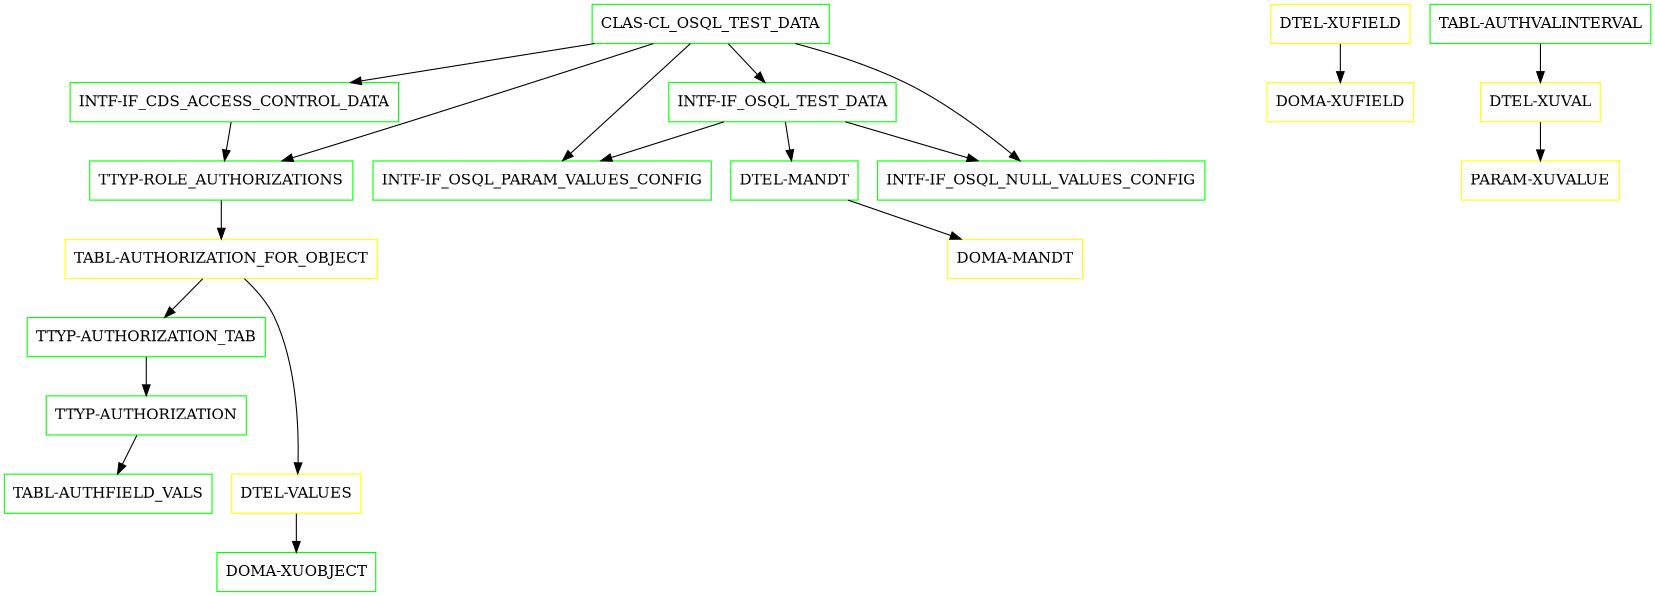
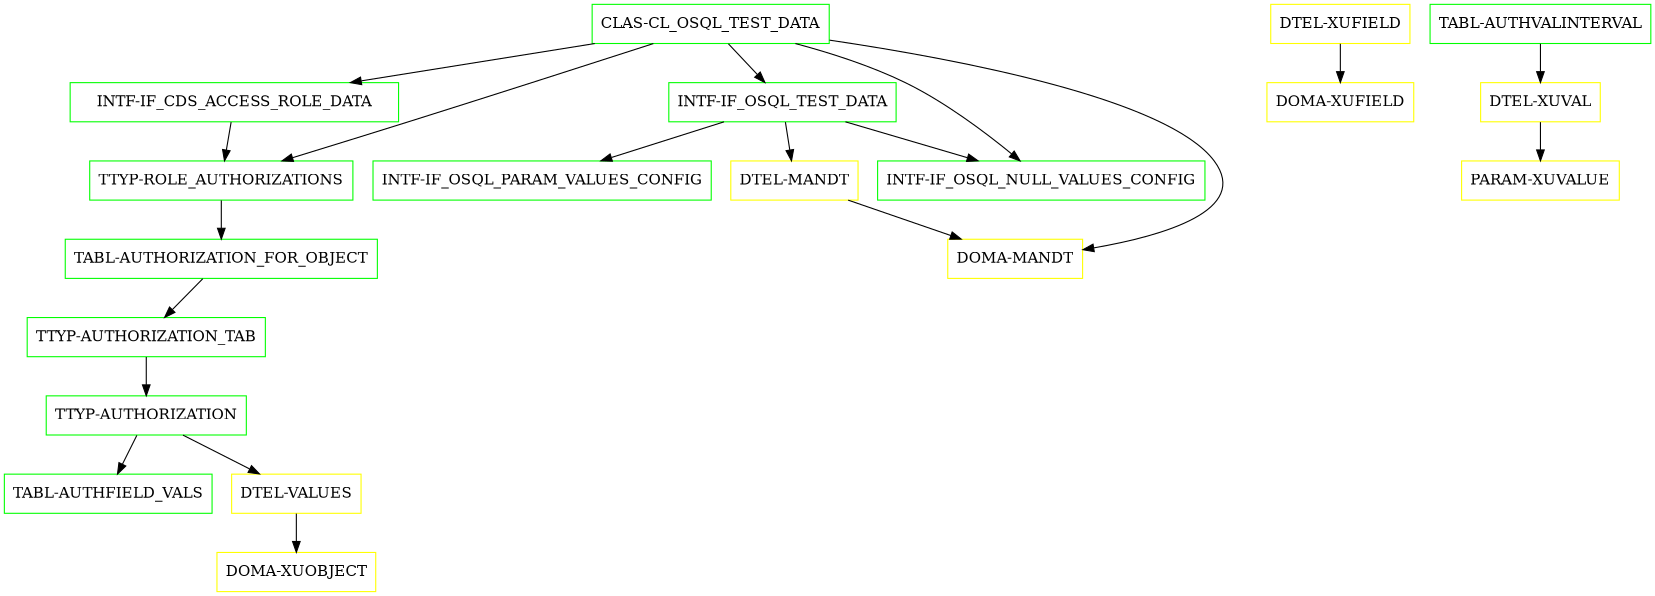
(631, 98) -> (1114, 104)
(234, 102) -> (234, 102)
(794, 181) -> (794, 181)
(221, 259) -> (221, 259)
(290, 364) -> (216, 452)
(296, 572) -> (296, 572)
